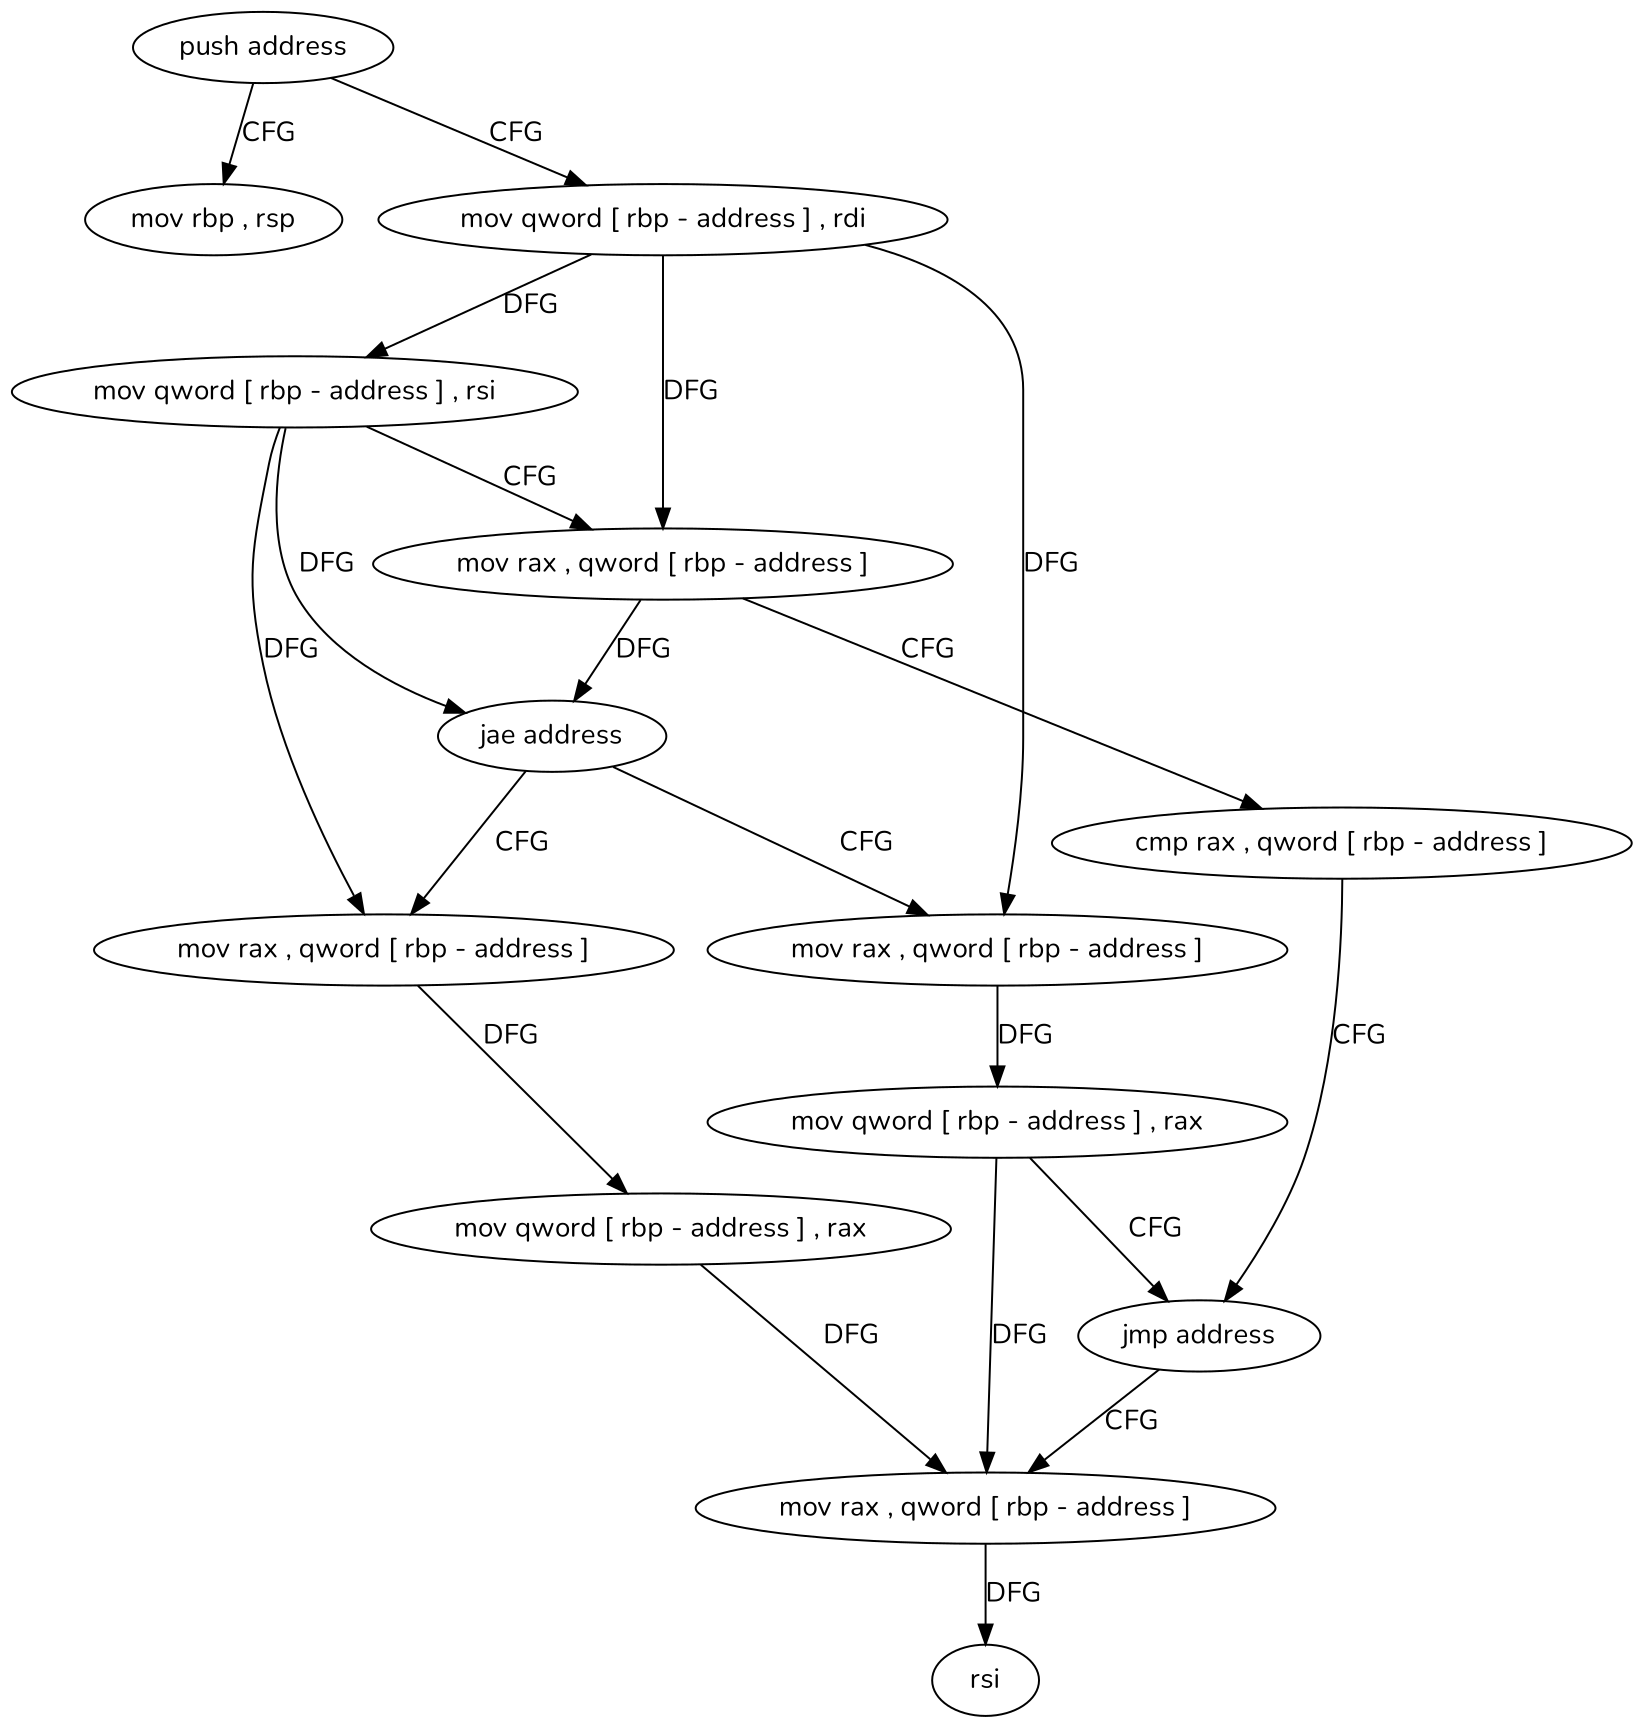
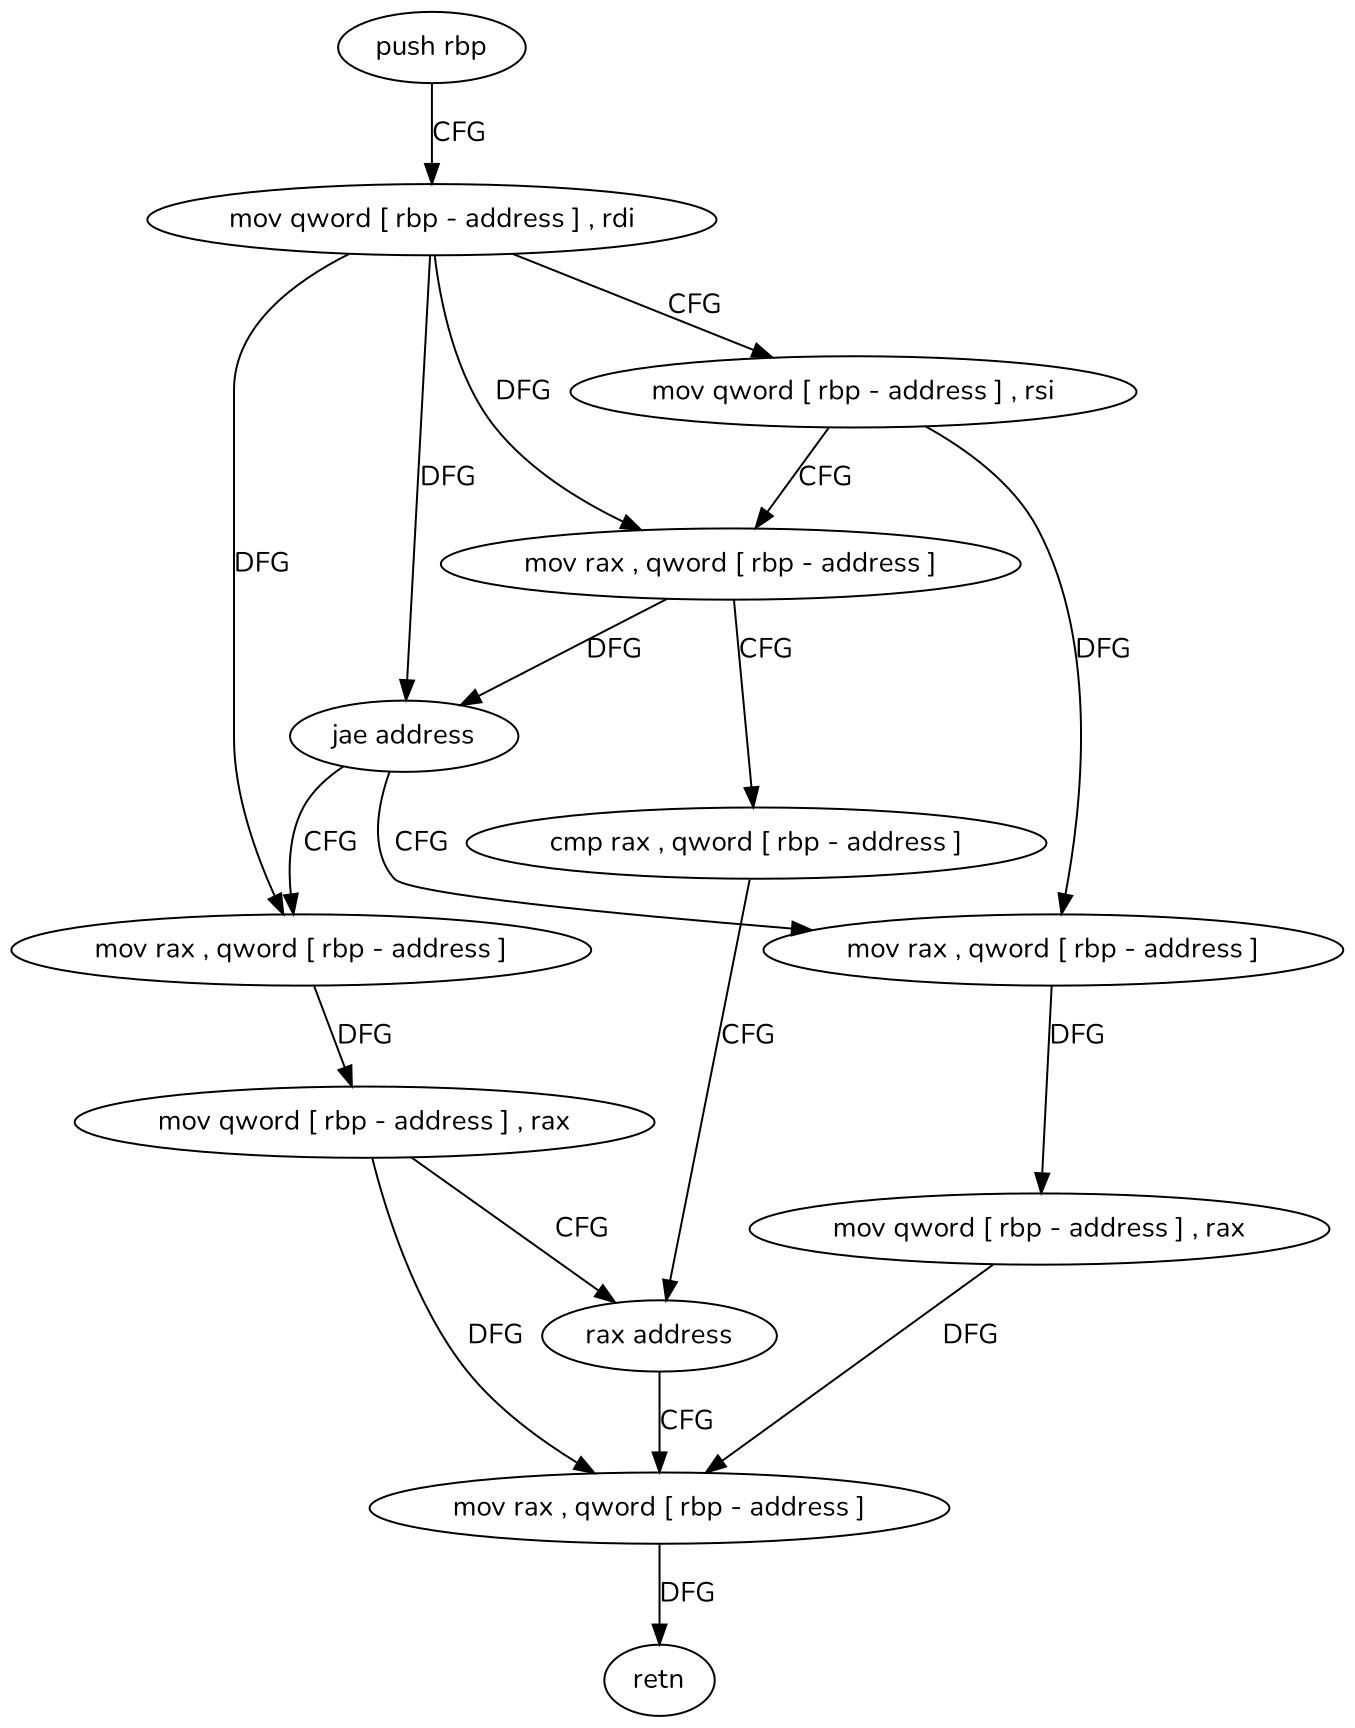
(263, 48) -> (432, 48)
(214, 220) -> none
(531, 306) -> (695, 306)
(301, 603) -> (419, 468)
(1199, 1336) -> (660, 1336)
(986, 1680) -> (660, 1680)
